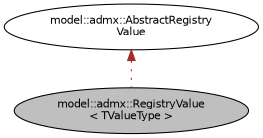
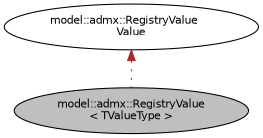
(131, 27) -> (131, 27)
